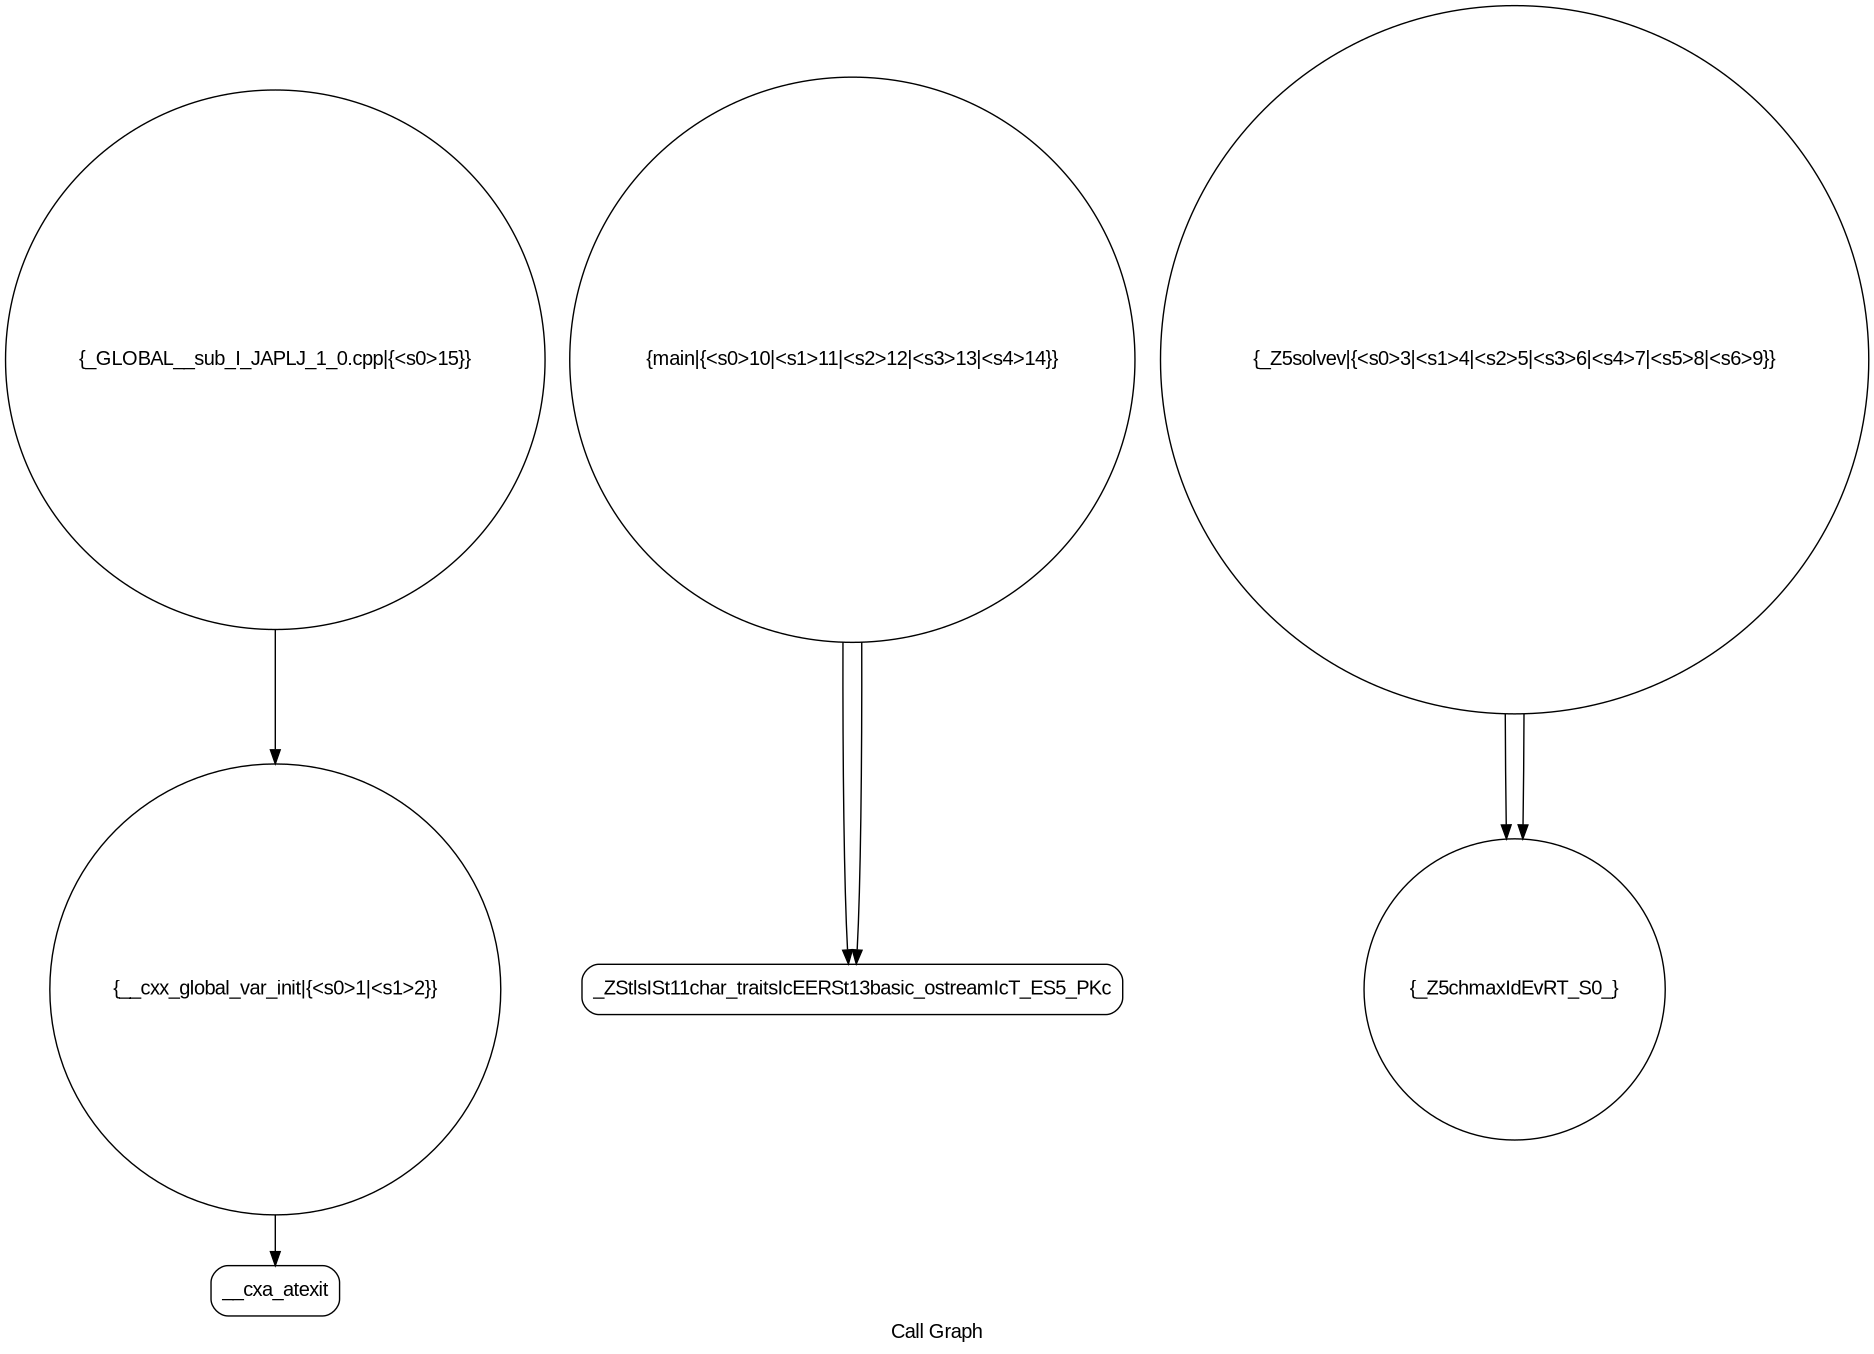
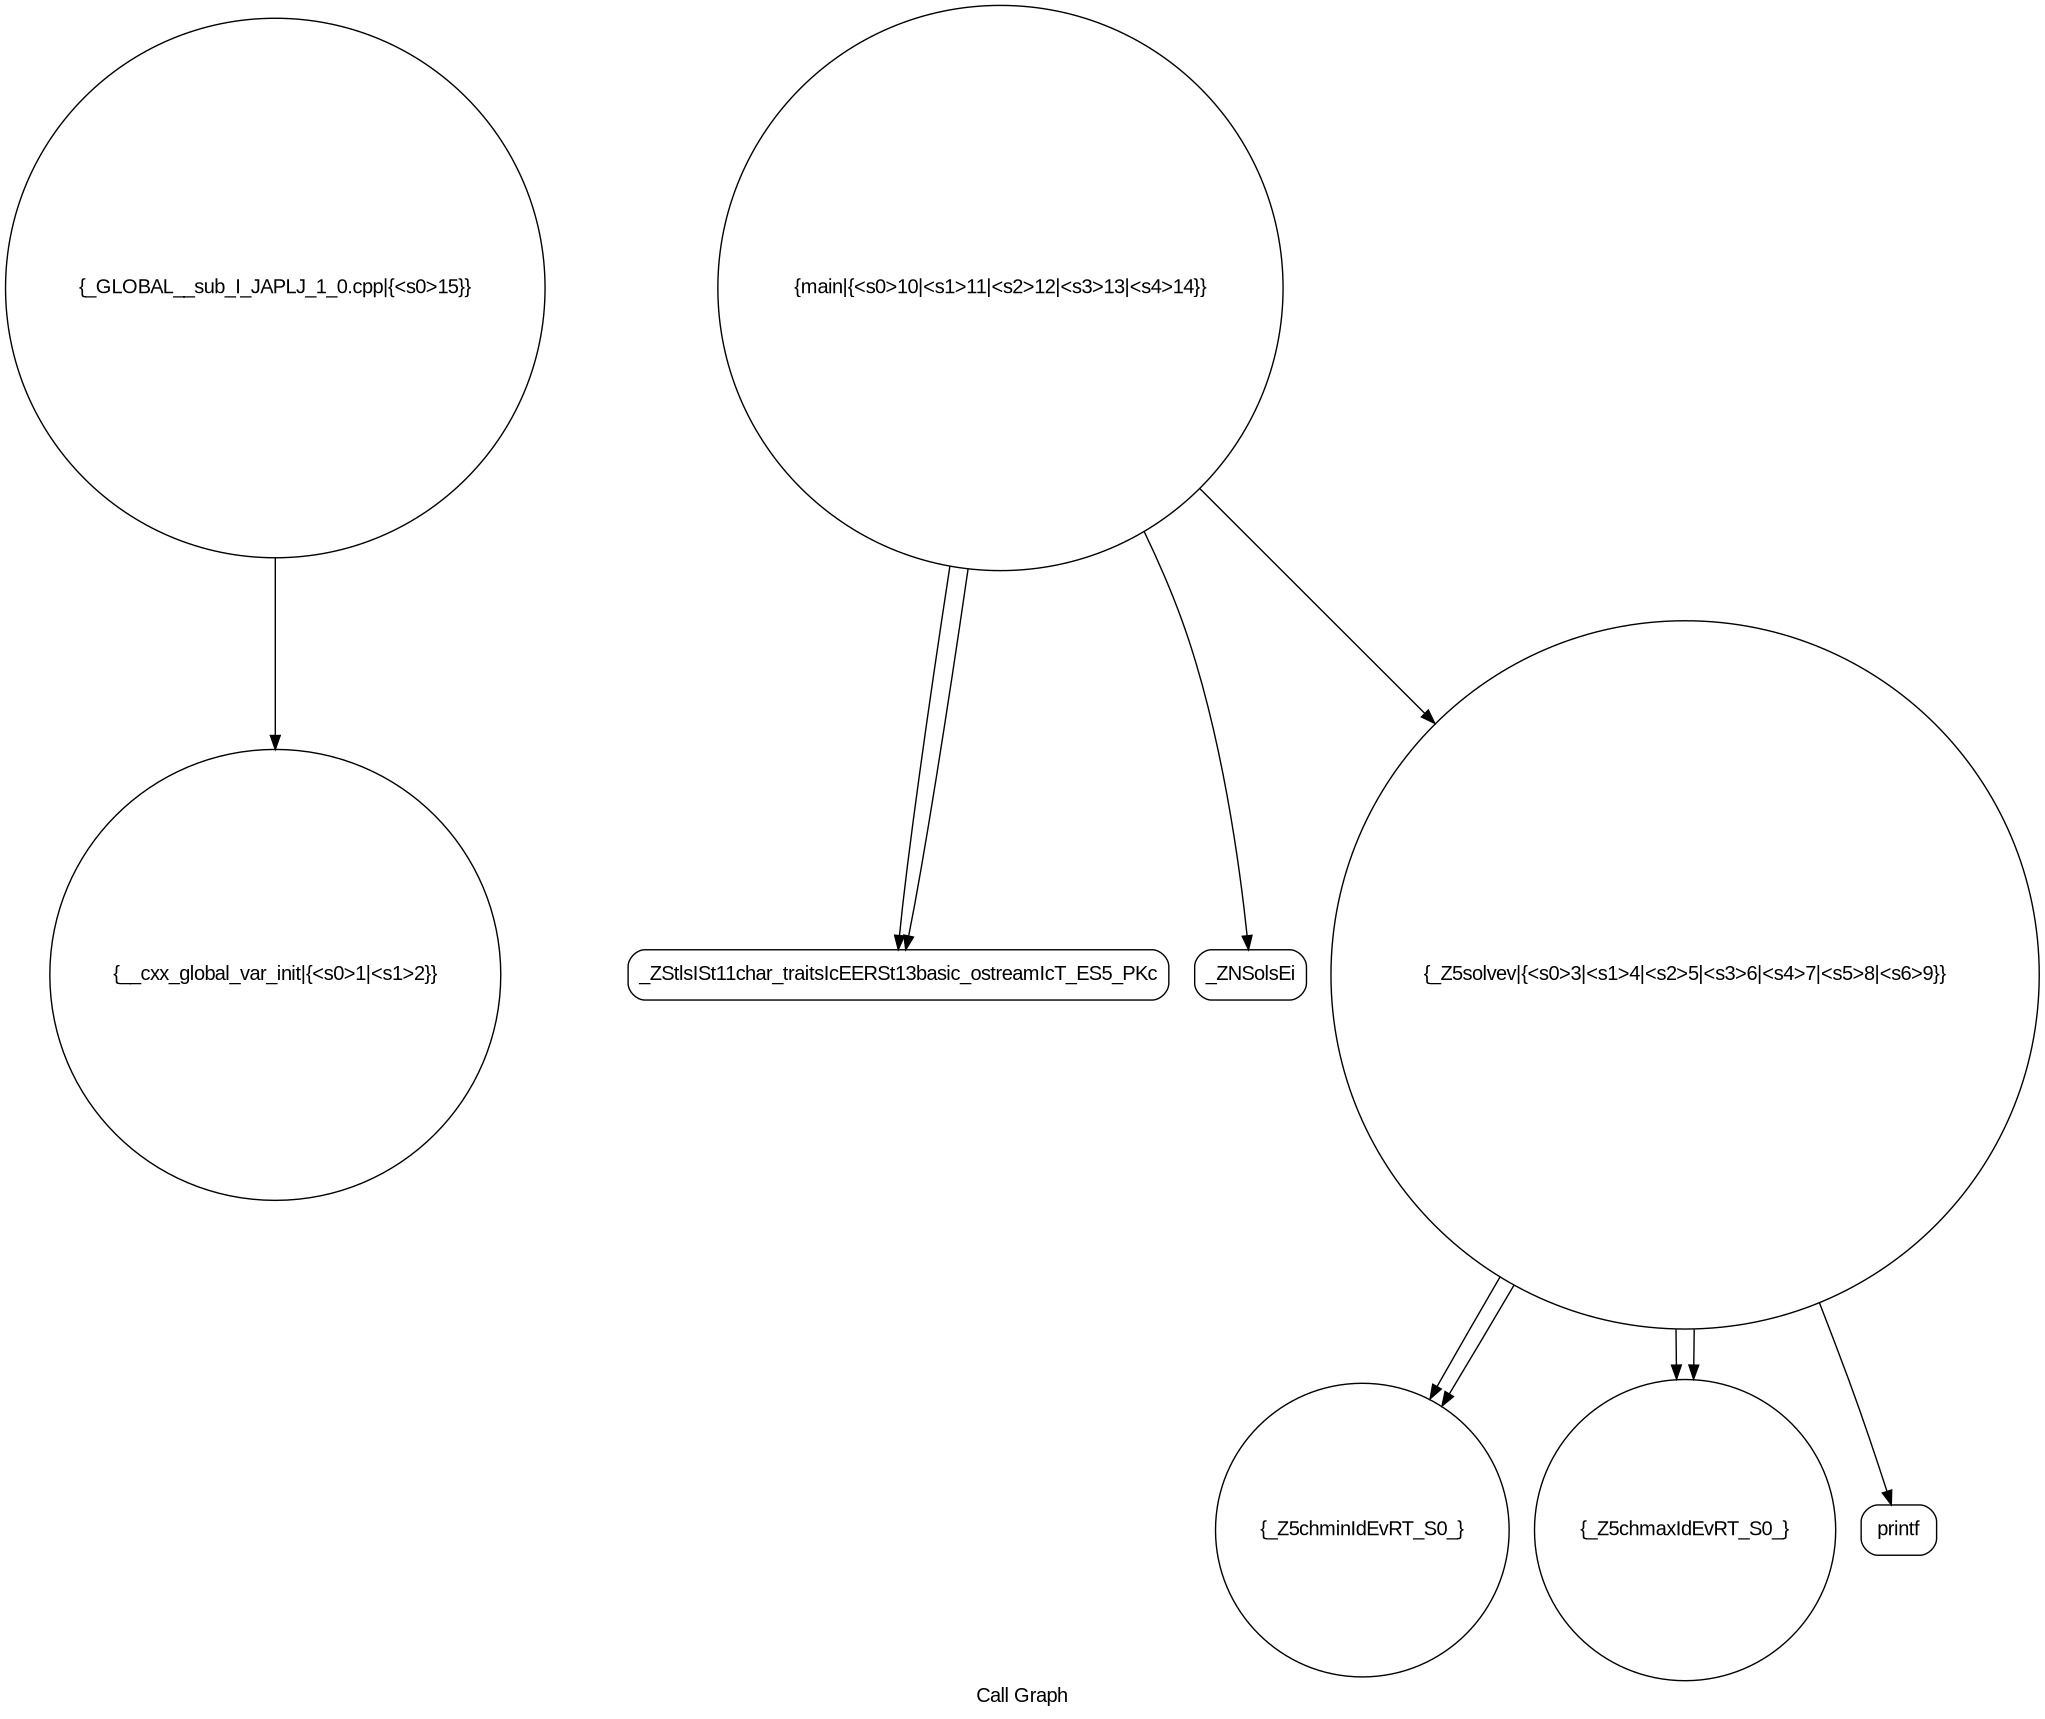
none -> (1312, 601)
none -> (1251, 975)
(275, 1291) -> none
none -> (1362, 1530)
none -> (1899, 1530)
